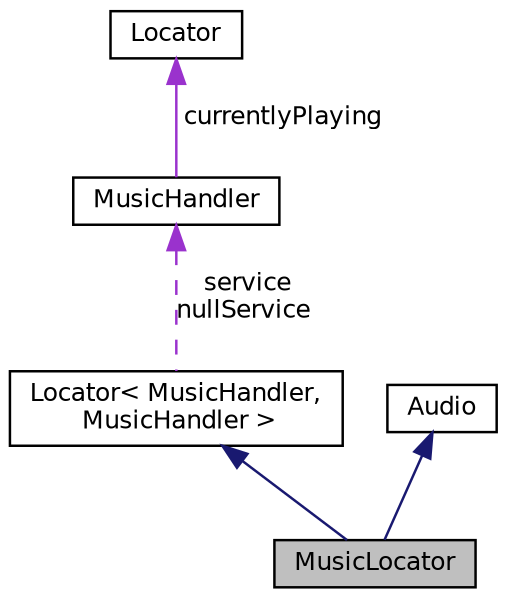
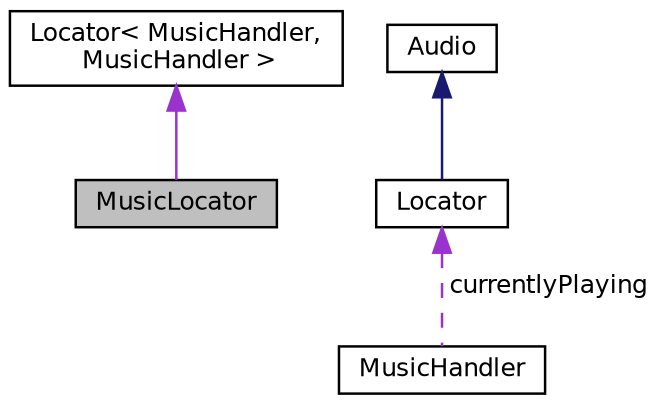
(176, 131) -> (442, 300)
(176, 311) -> none
(403, 498) -> (442, 139)
(295, 500) -> (176, 145)
